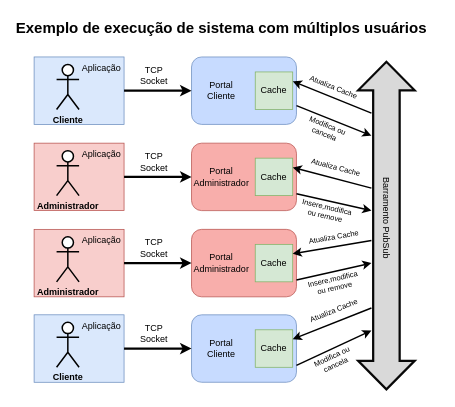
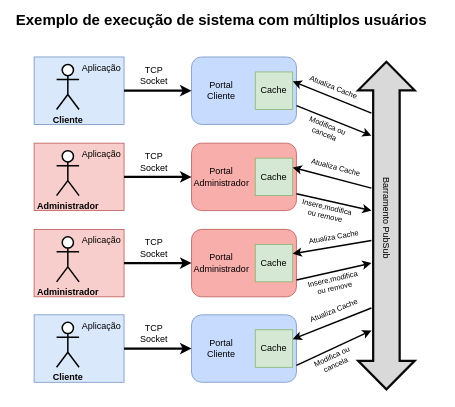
(222, 27) -> (222, 19)
